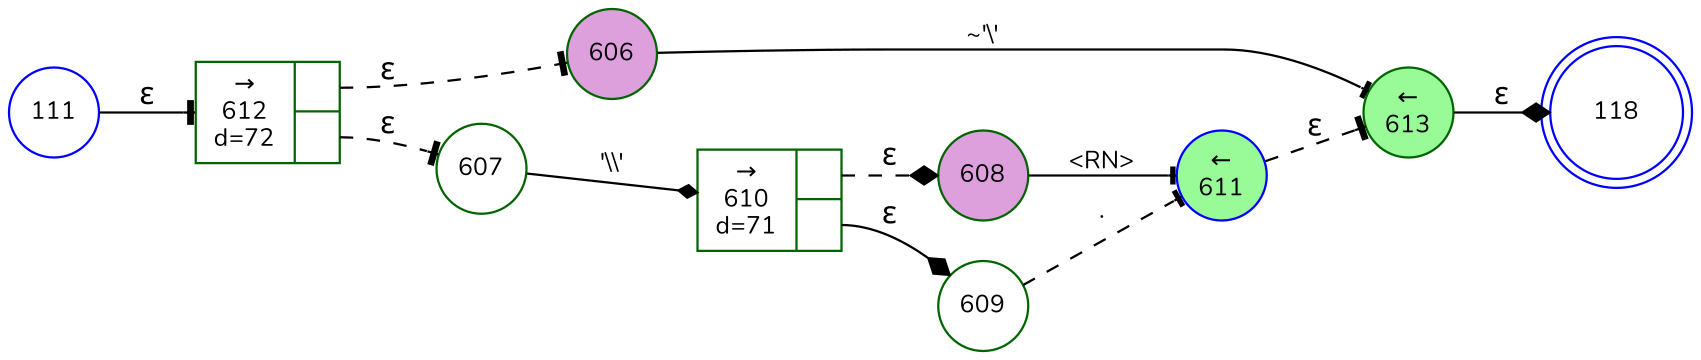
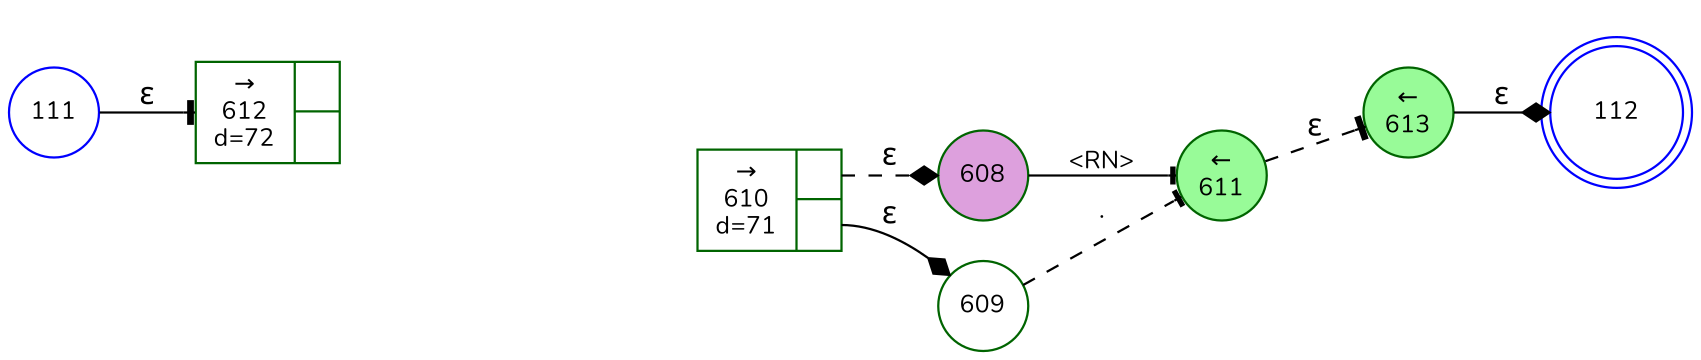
(612, 54) -> none
(1617, 112) -> (1617, 112)
(482, 169) -> none
(1222, 176) -> (1222, 176)
